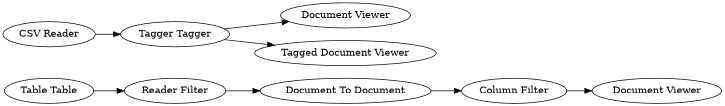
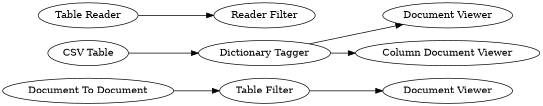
(49, 34) -> (88, 53)
(175, 34) -> (265, 53)
(346, 53) -> (448, 53)
(49, 91) -> (88, 15)
(239, 91) -> none
(514, 91) -> (265, 91)
